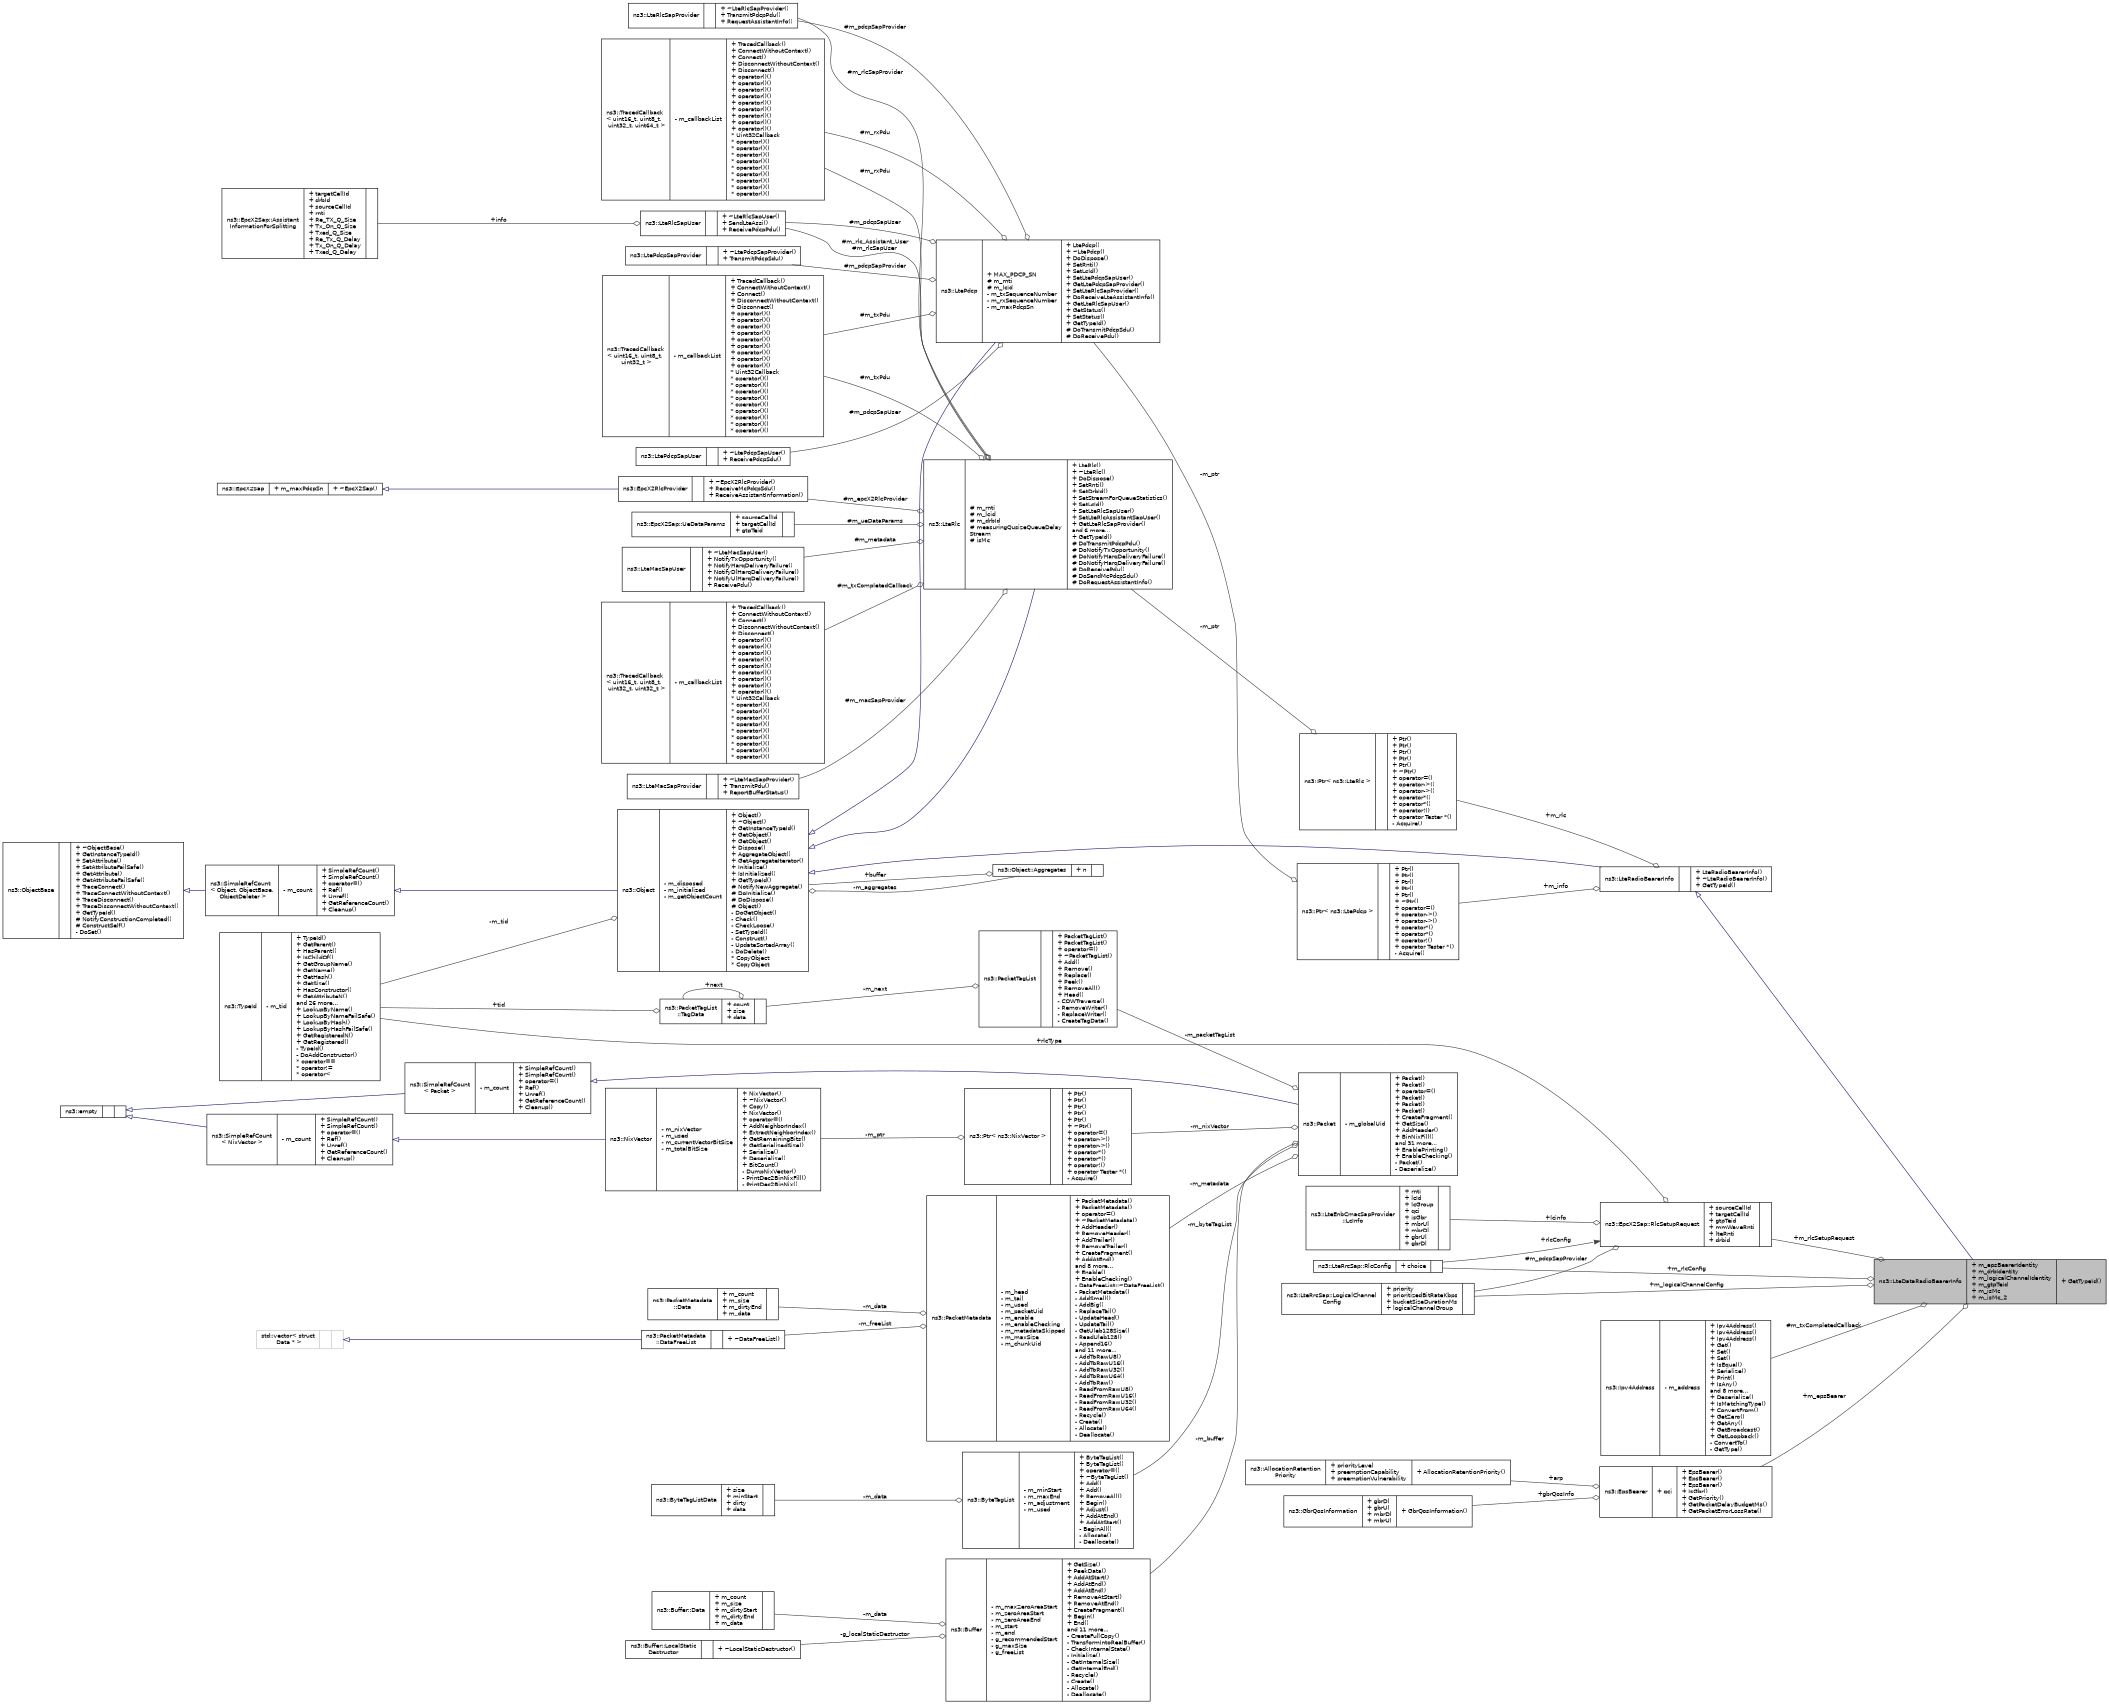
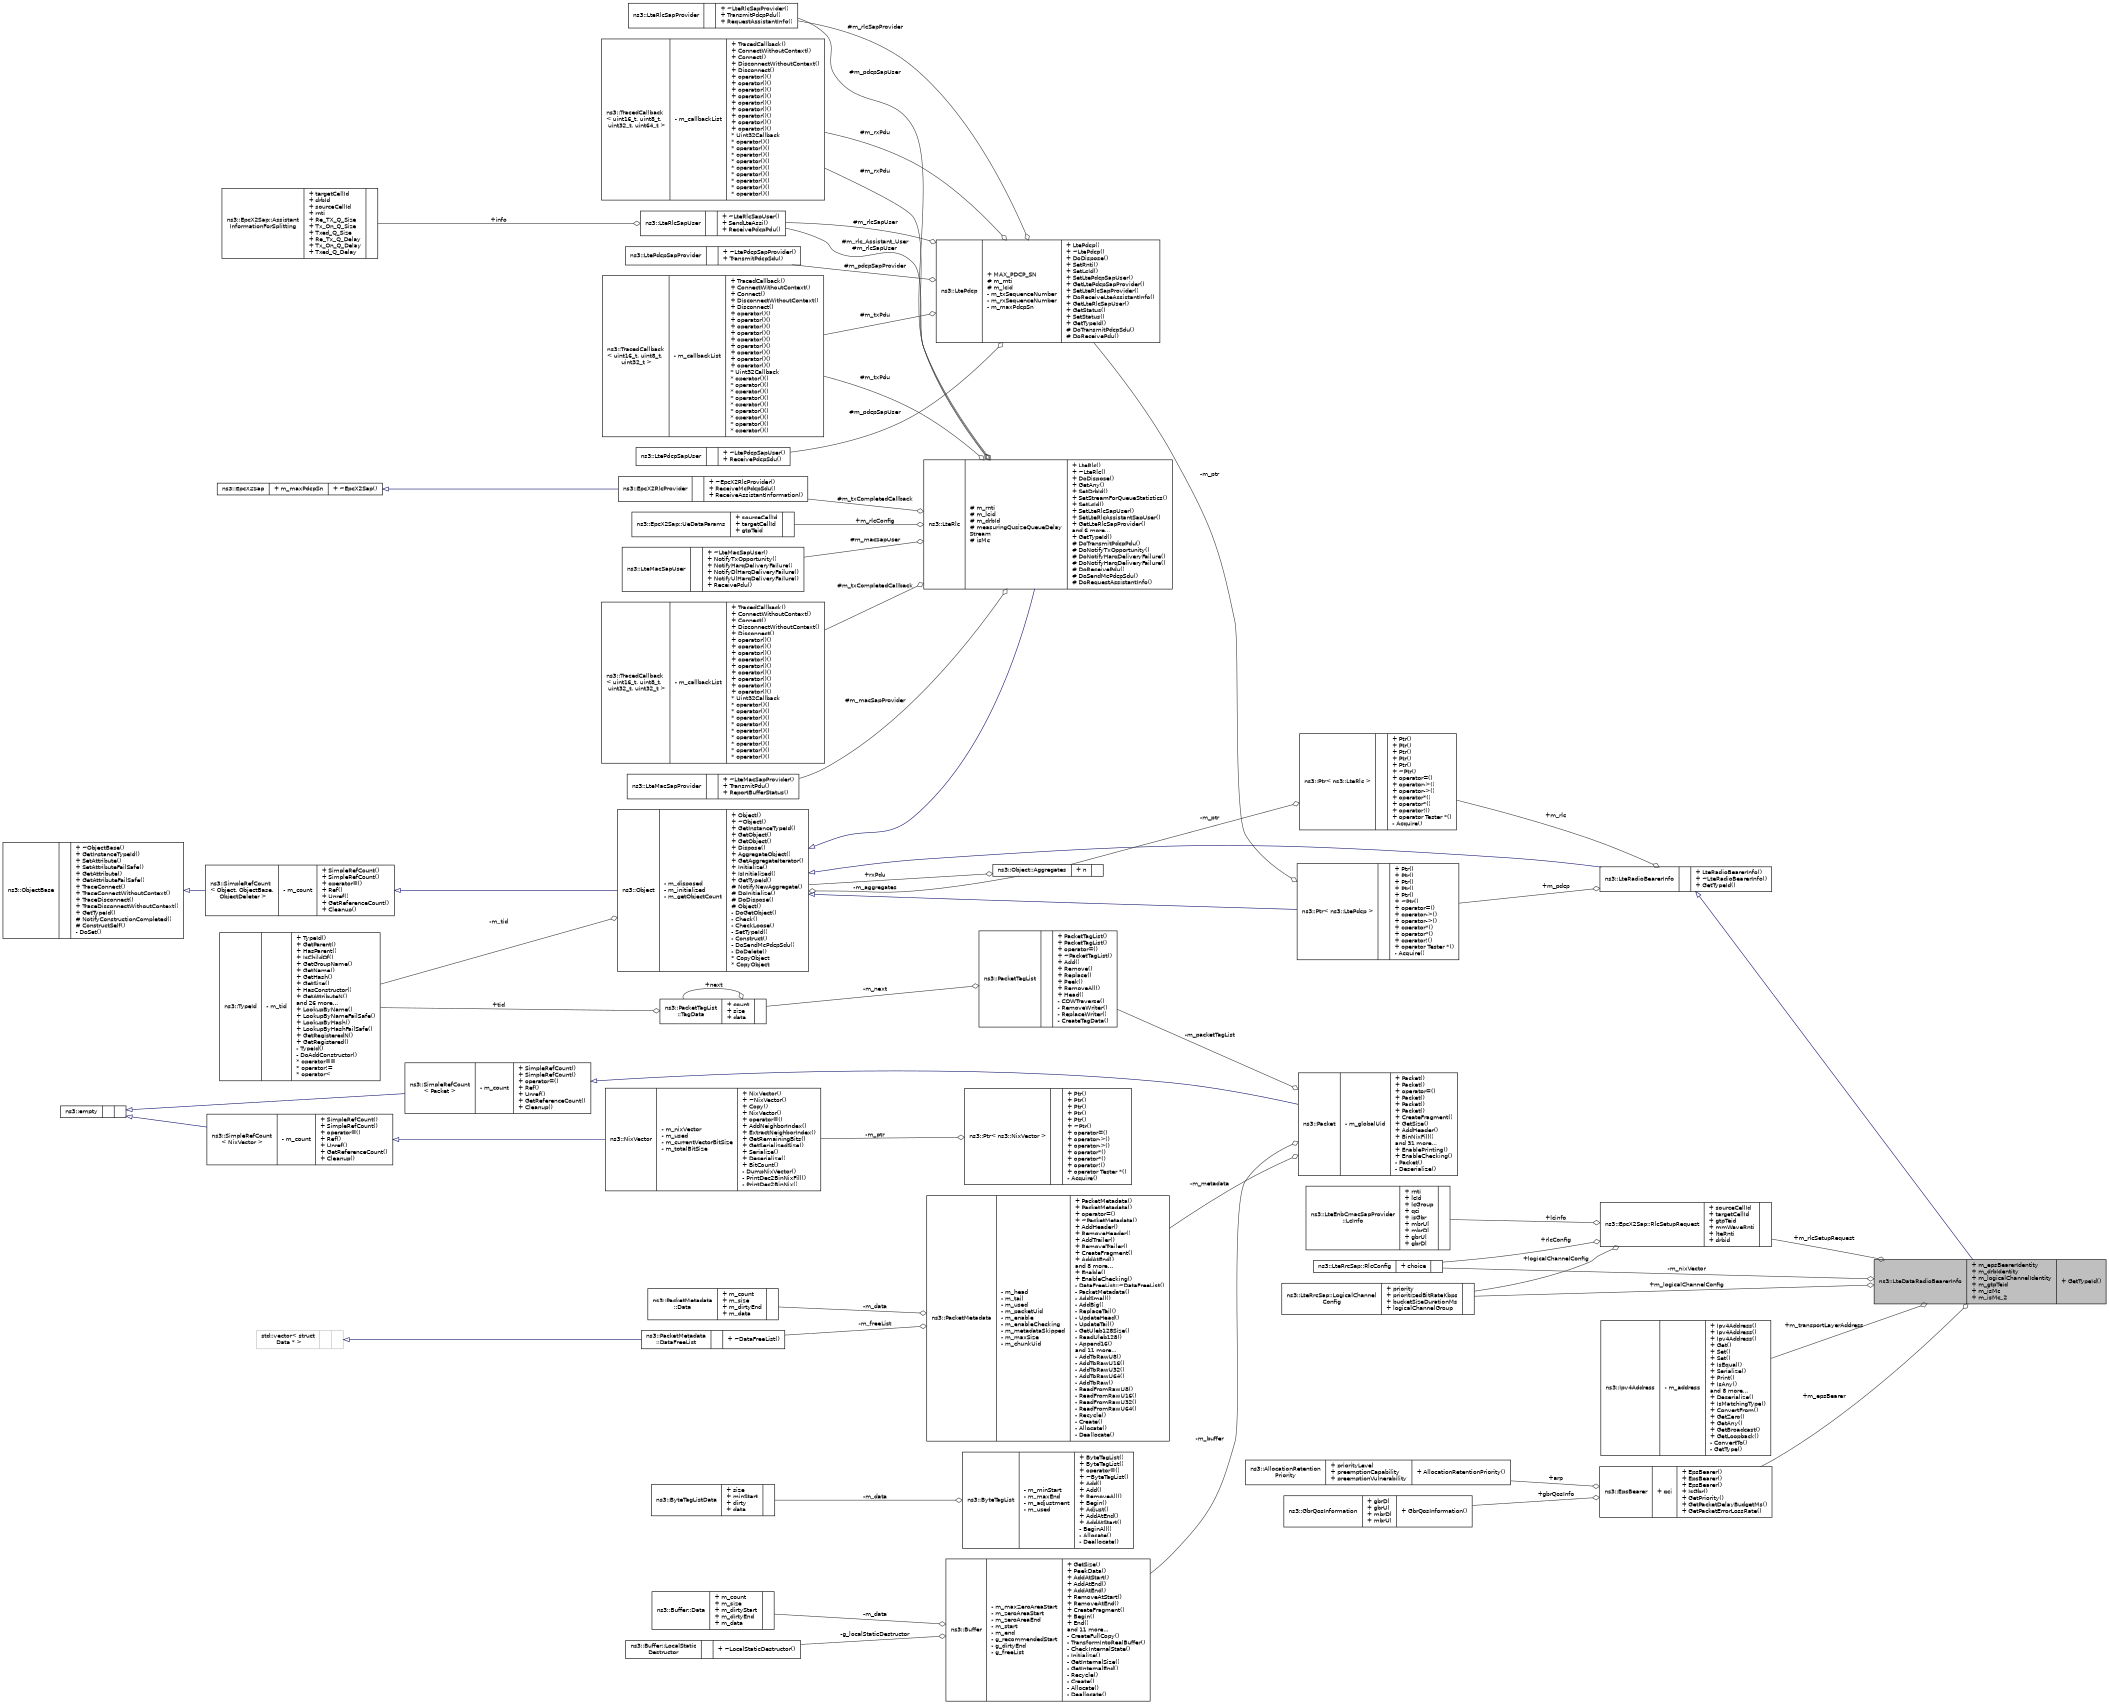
(874, 27) -> (874, 27)
(874, 73) -> (874, 73)
(874, 223) -> (874, 223)
(1088, 485) -> (1088, 485)
(874, 499) -> (874, 499)
(874, 521) -> (874, 521)
(874, 540) -> (874, 540)
(920, 602) -> (1056, 902)
(1221, 659) -> (1181, 835)
(874, 875) -> (874, 875)
(1555, 887) -> (1555, 887)
(763, 945) -> (763, 945)
(1048, 1044) -> none
(1211, 1130) -> none
(1518, 1254) -> (1518, 1254)
(1555, 1259) -> (1555, 1259)
(1686, 1269) -> (1686, 1269)
(1222, 1314) -> none
(1823, 1326) -> (1823, 1326)
(1009, 1646) -> (1009, 1646)
